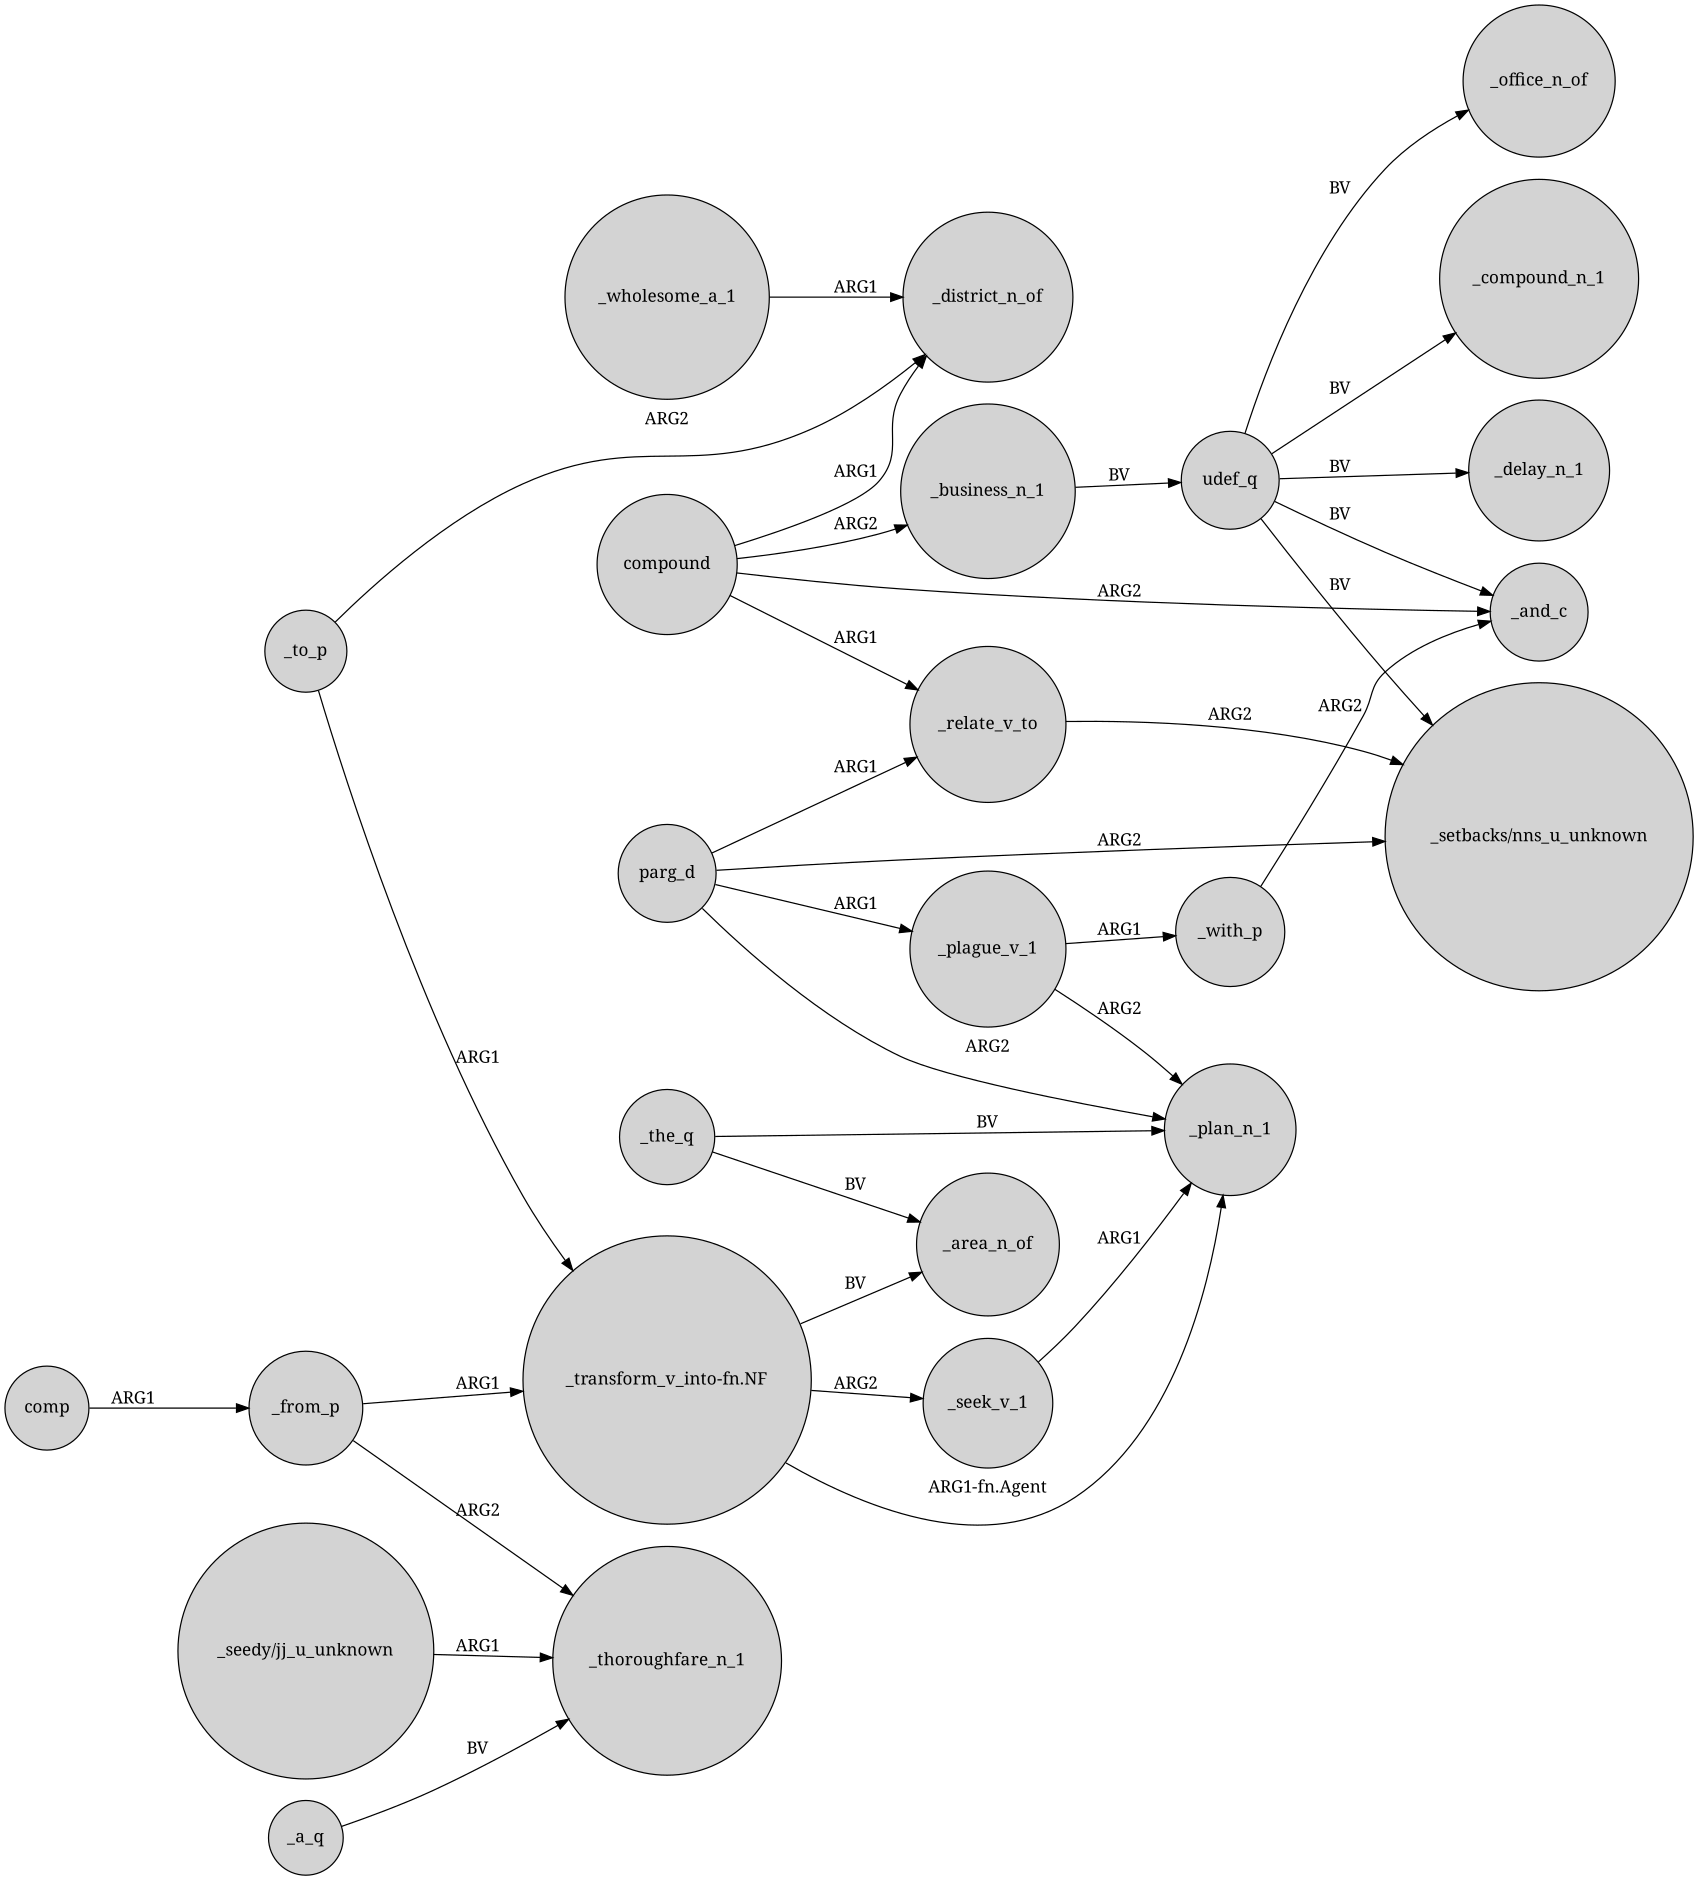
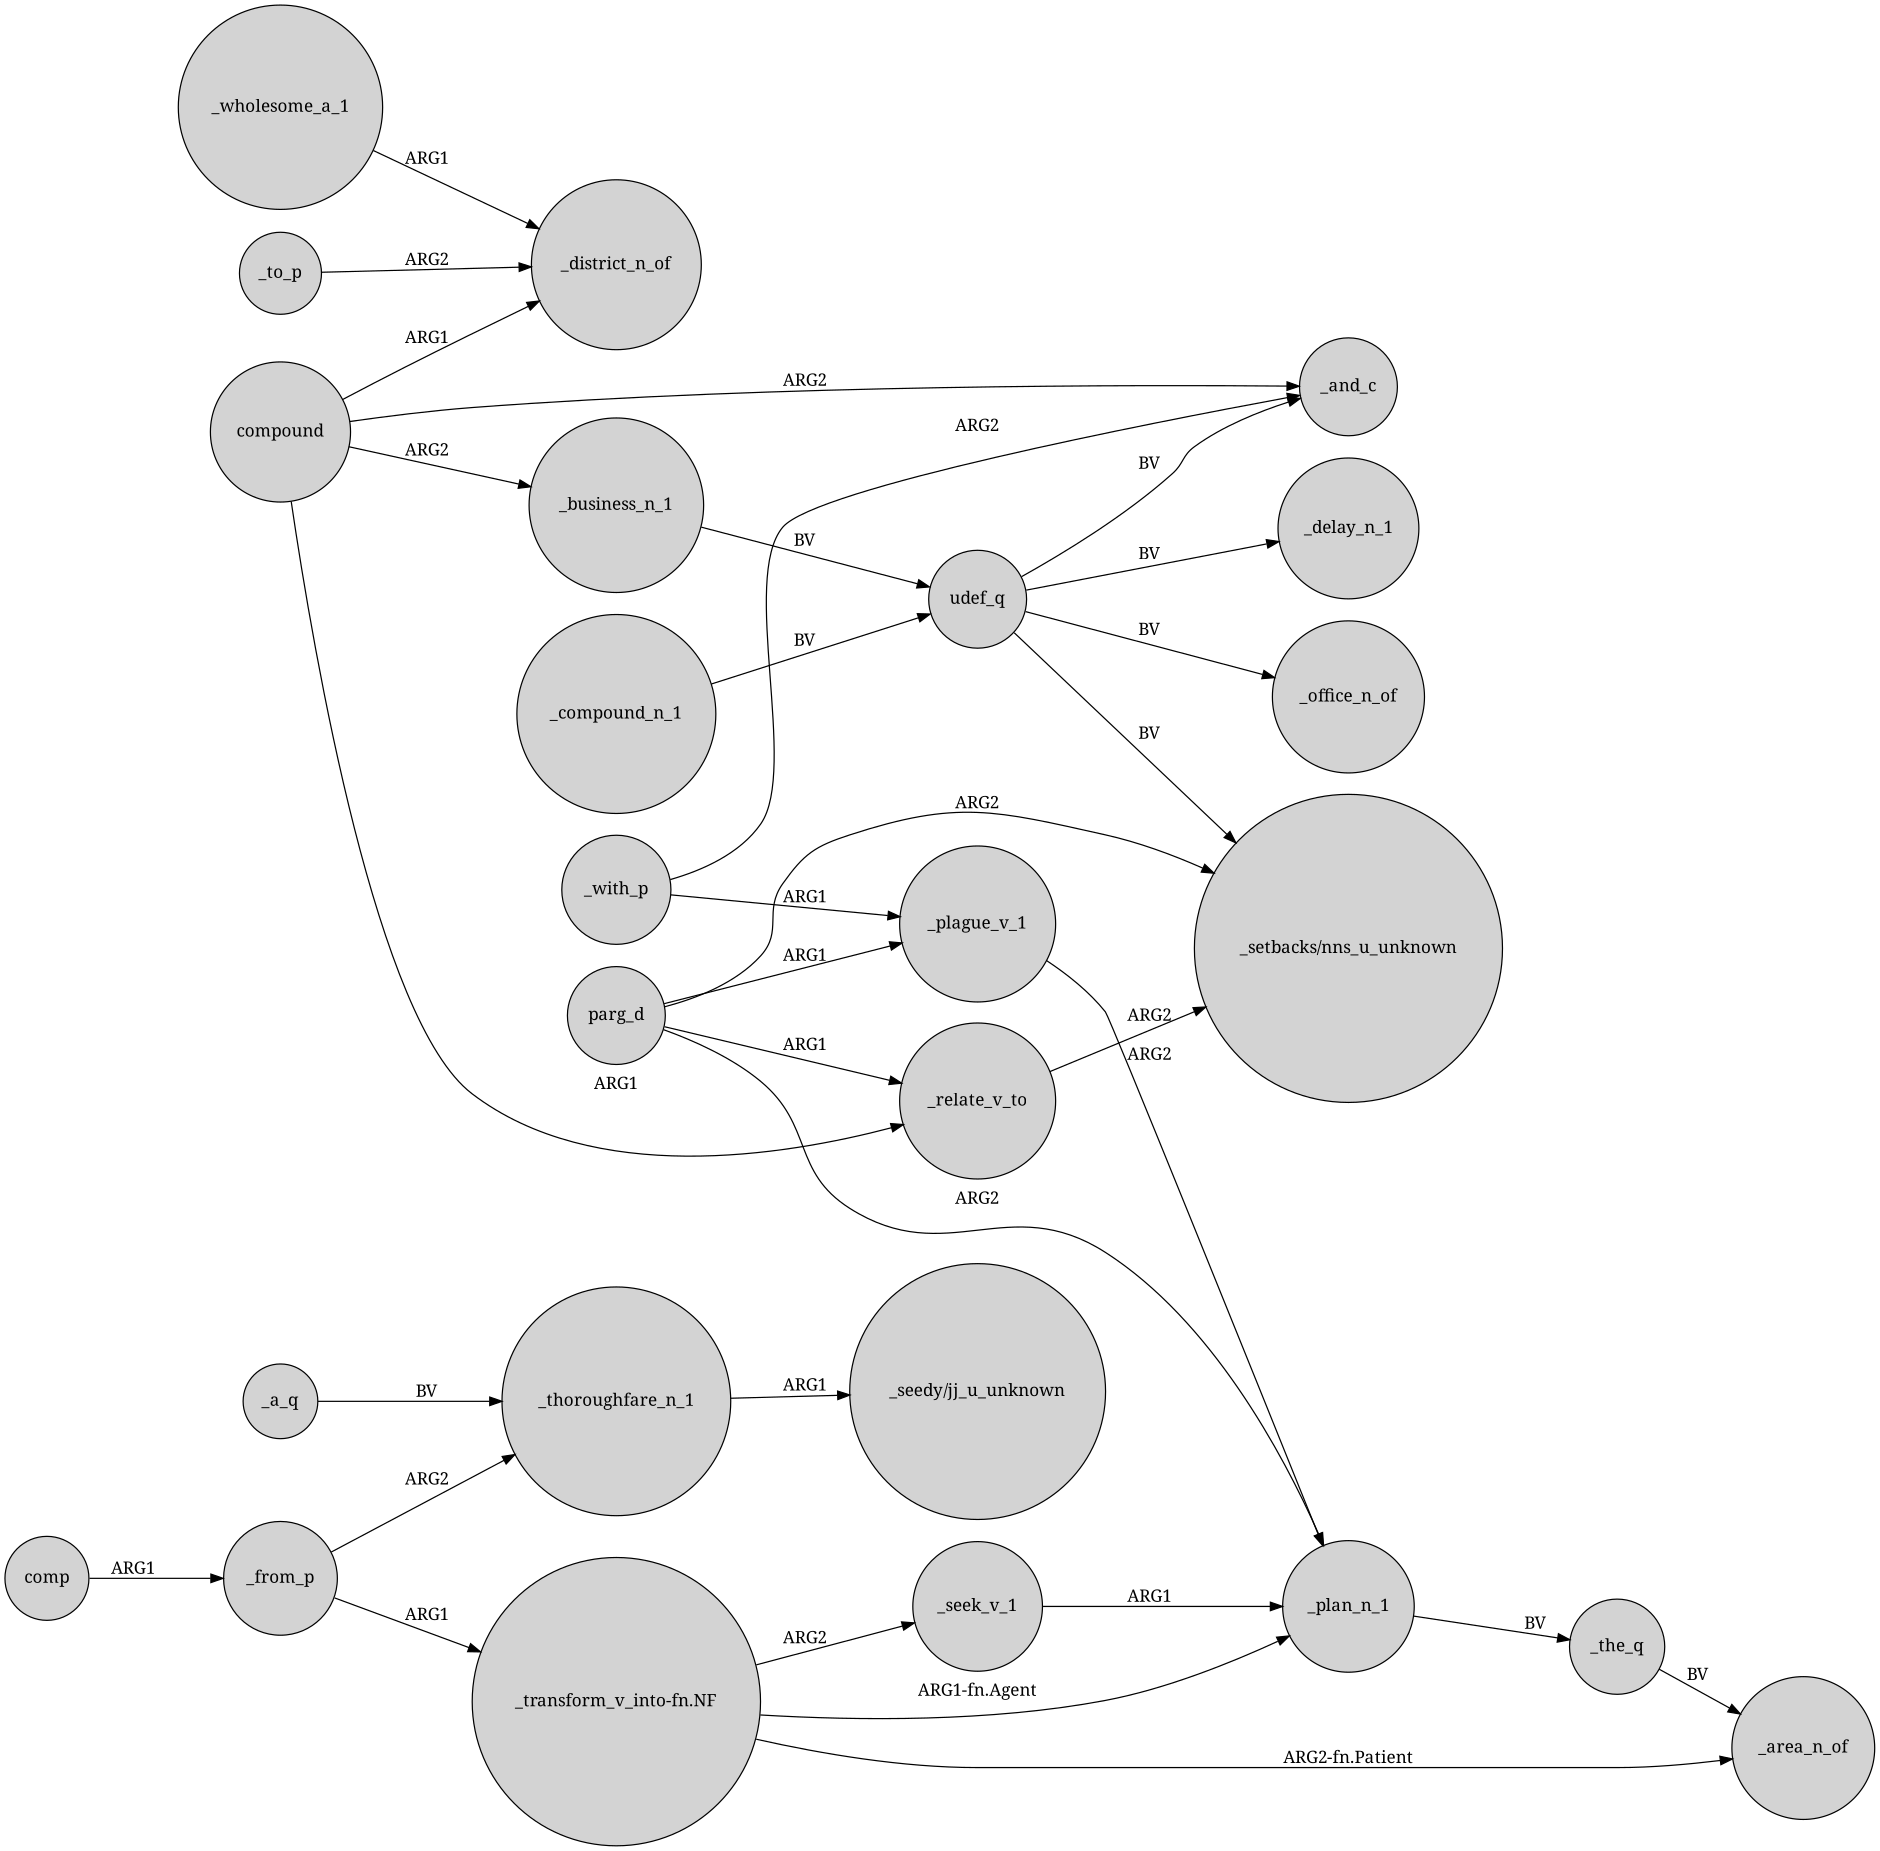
(1359, 397) -> (815, 651)
(1114, 940) -> (785, 906)
(422, 984) -> none
(933, 1134) -> (1486, 1627)
(856, 1284) -> (1348, 1758)
(487, 1656) -> (784, 1397)
